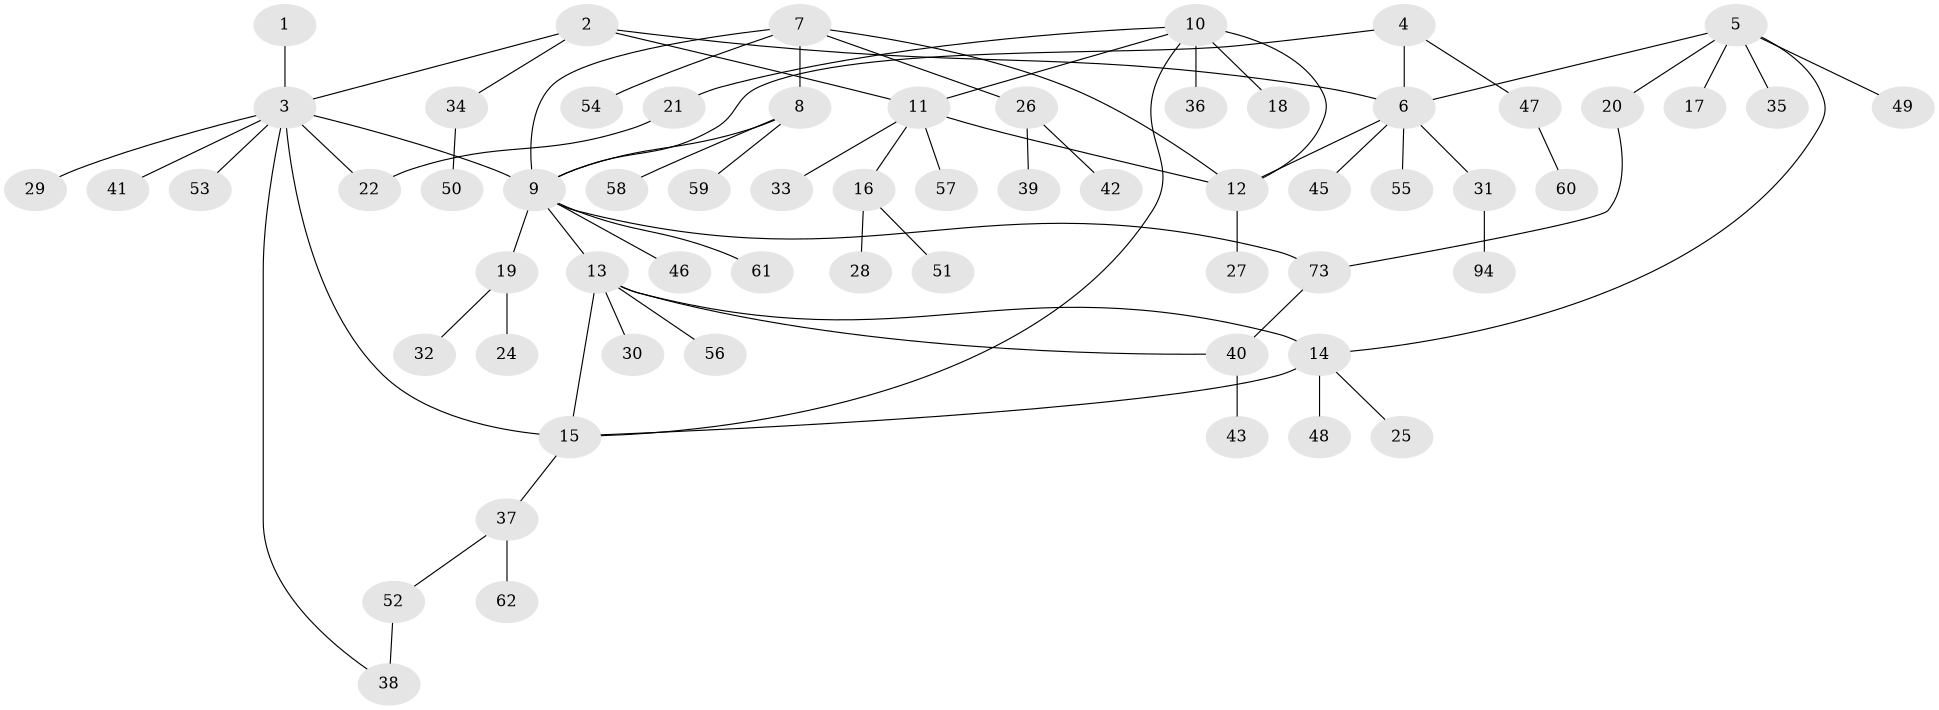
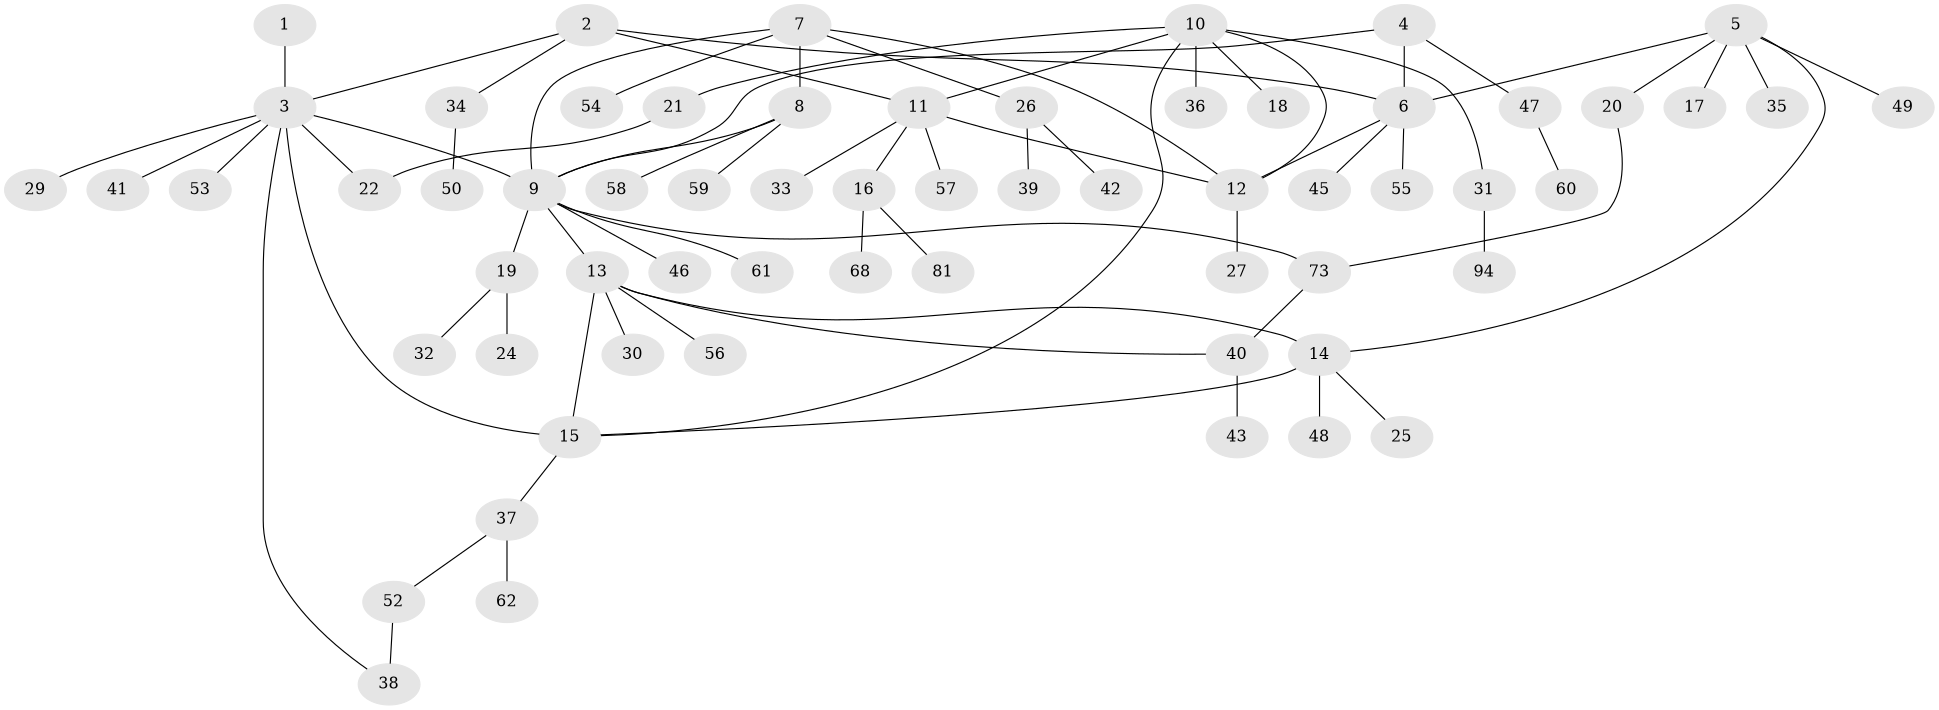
(1444, 149) -> (1383, 60)
(861, 272) -> (861, 272)
(943, 272) -> (943, 272)
